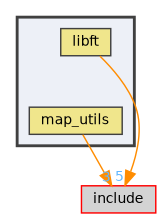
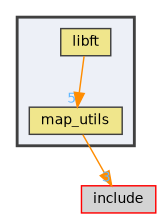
(125, 86) -> (82, 74)
